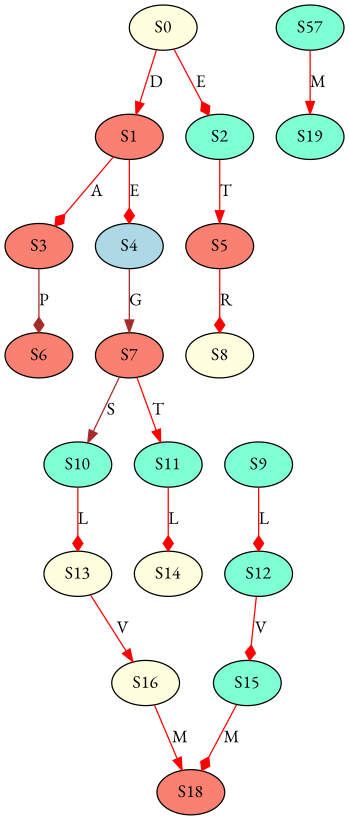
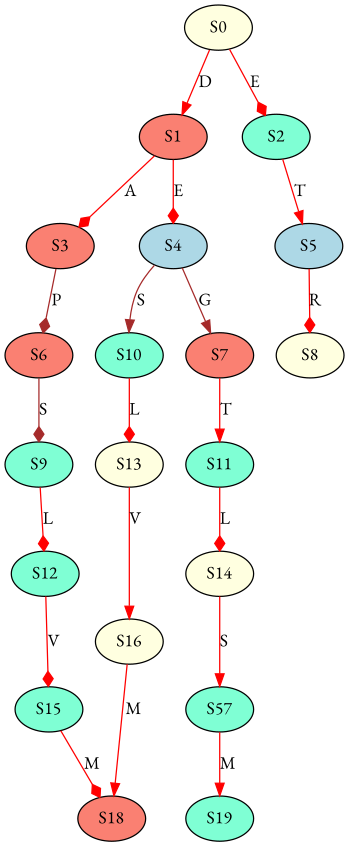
(220, 246) -> (309, 246)
none -> (39, 402)
(106, 404) -> (137, 290)
none -> (220, 635)
